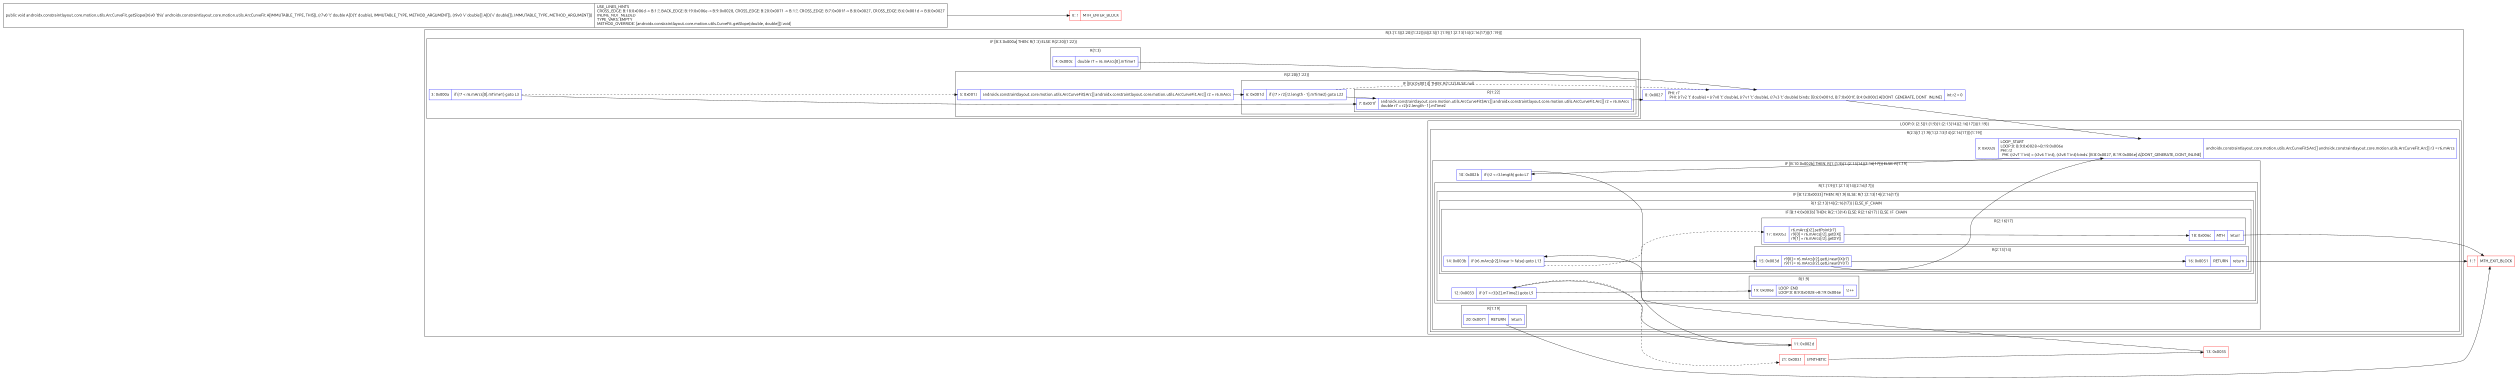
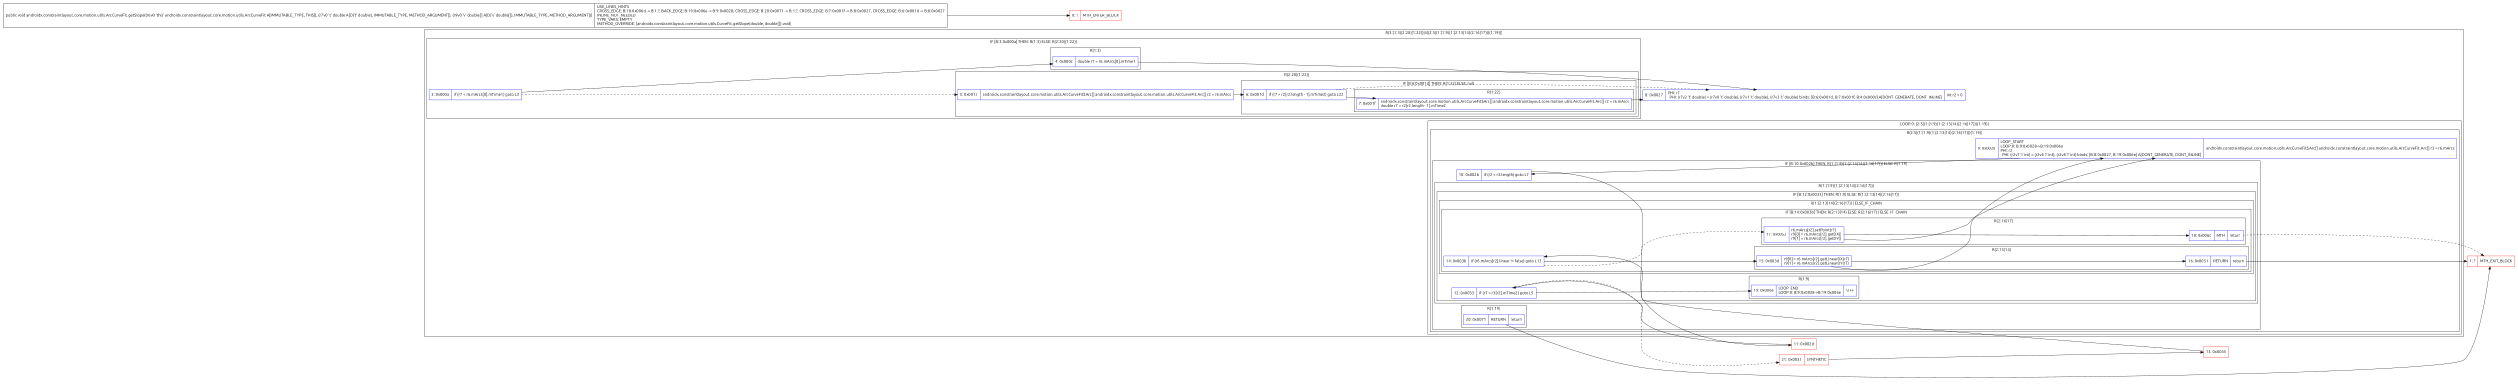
(938, 104) -> (786, 78)
(1985, 119) -> (1998, 206)
(2364, 236) -> (2364, 236)
